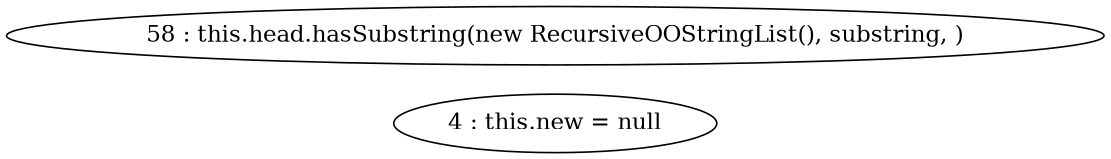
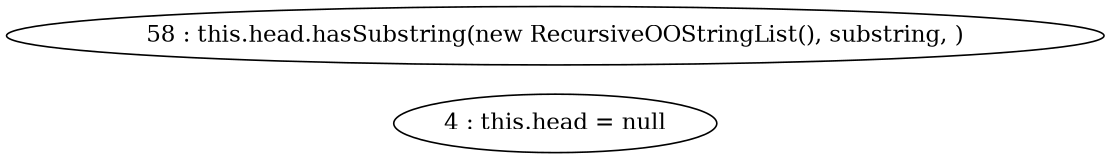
(555, 123) -> (555, 123)
